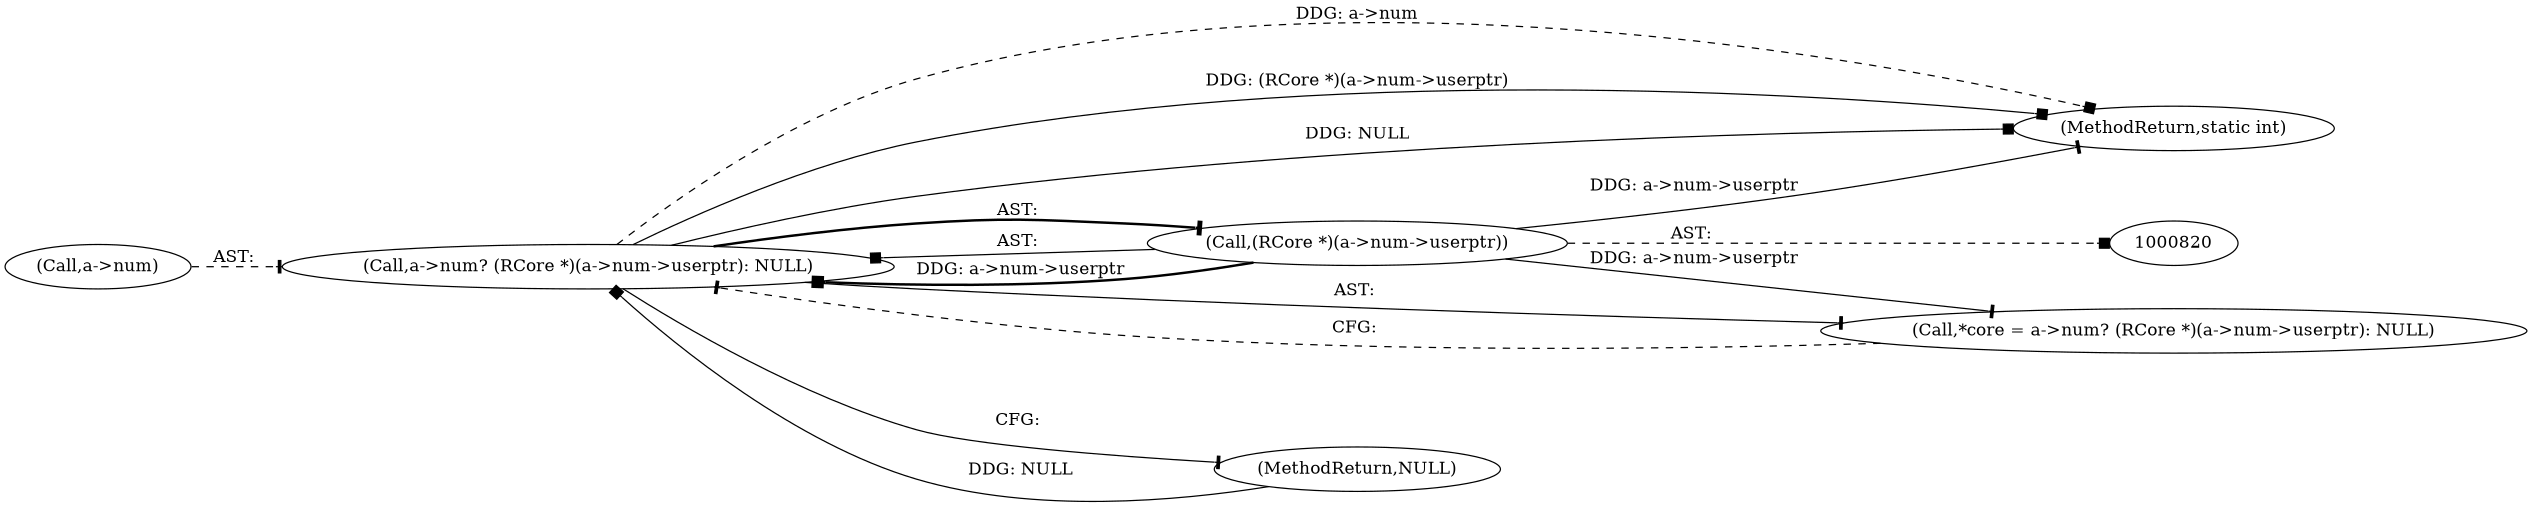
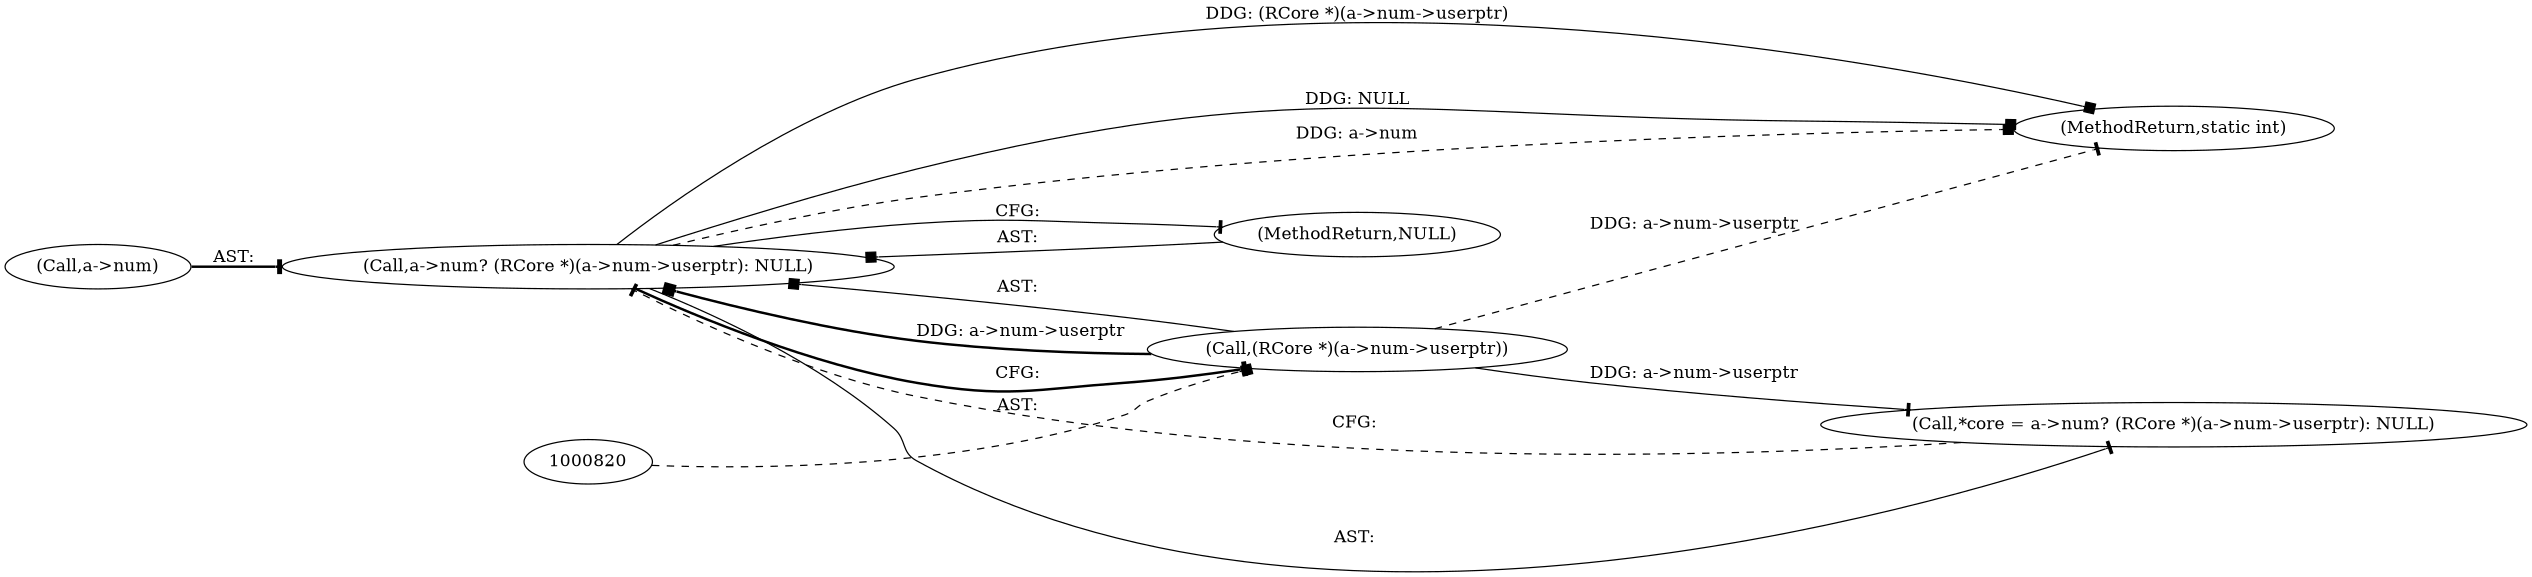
(1796, 195) -> (1764, 239)
(1021, 211) -> (1021, 374)
(1832, 243) -> (952, 452)
(234, 267) -> (234, 267)
(1021, 470) -> (1021, 238)
